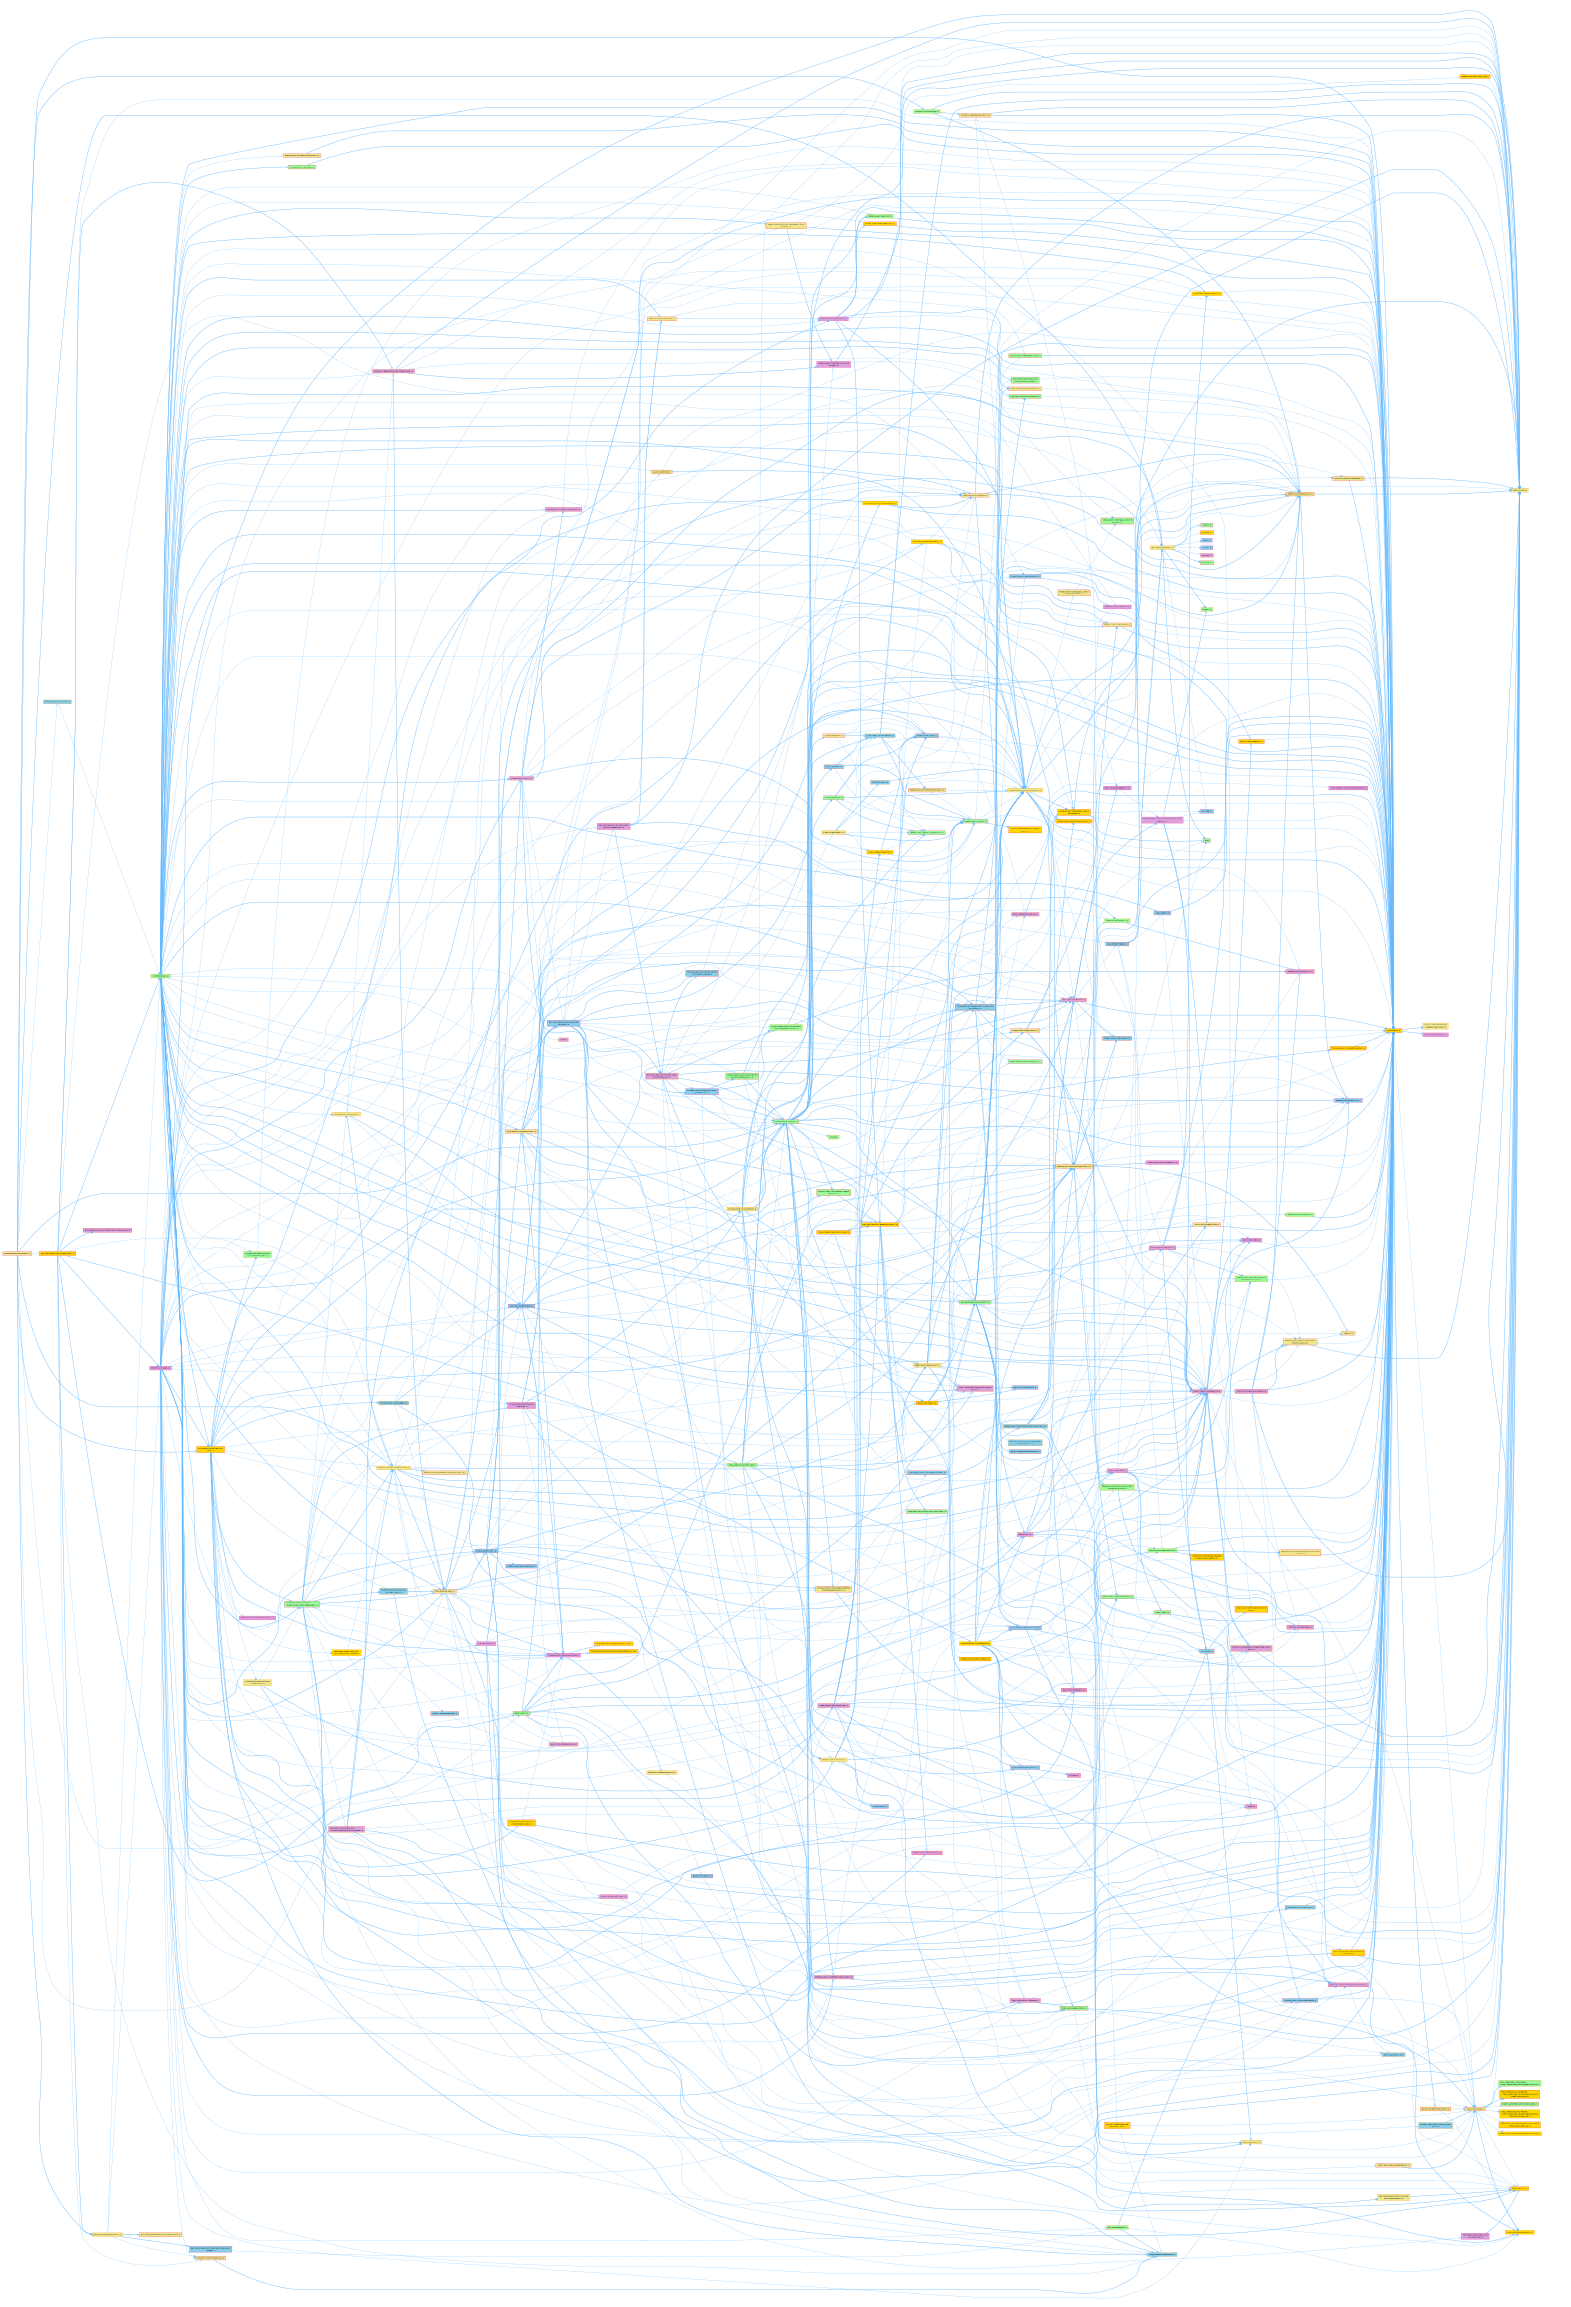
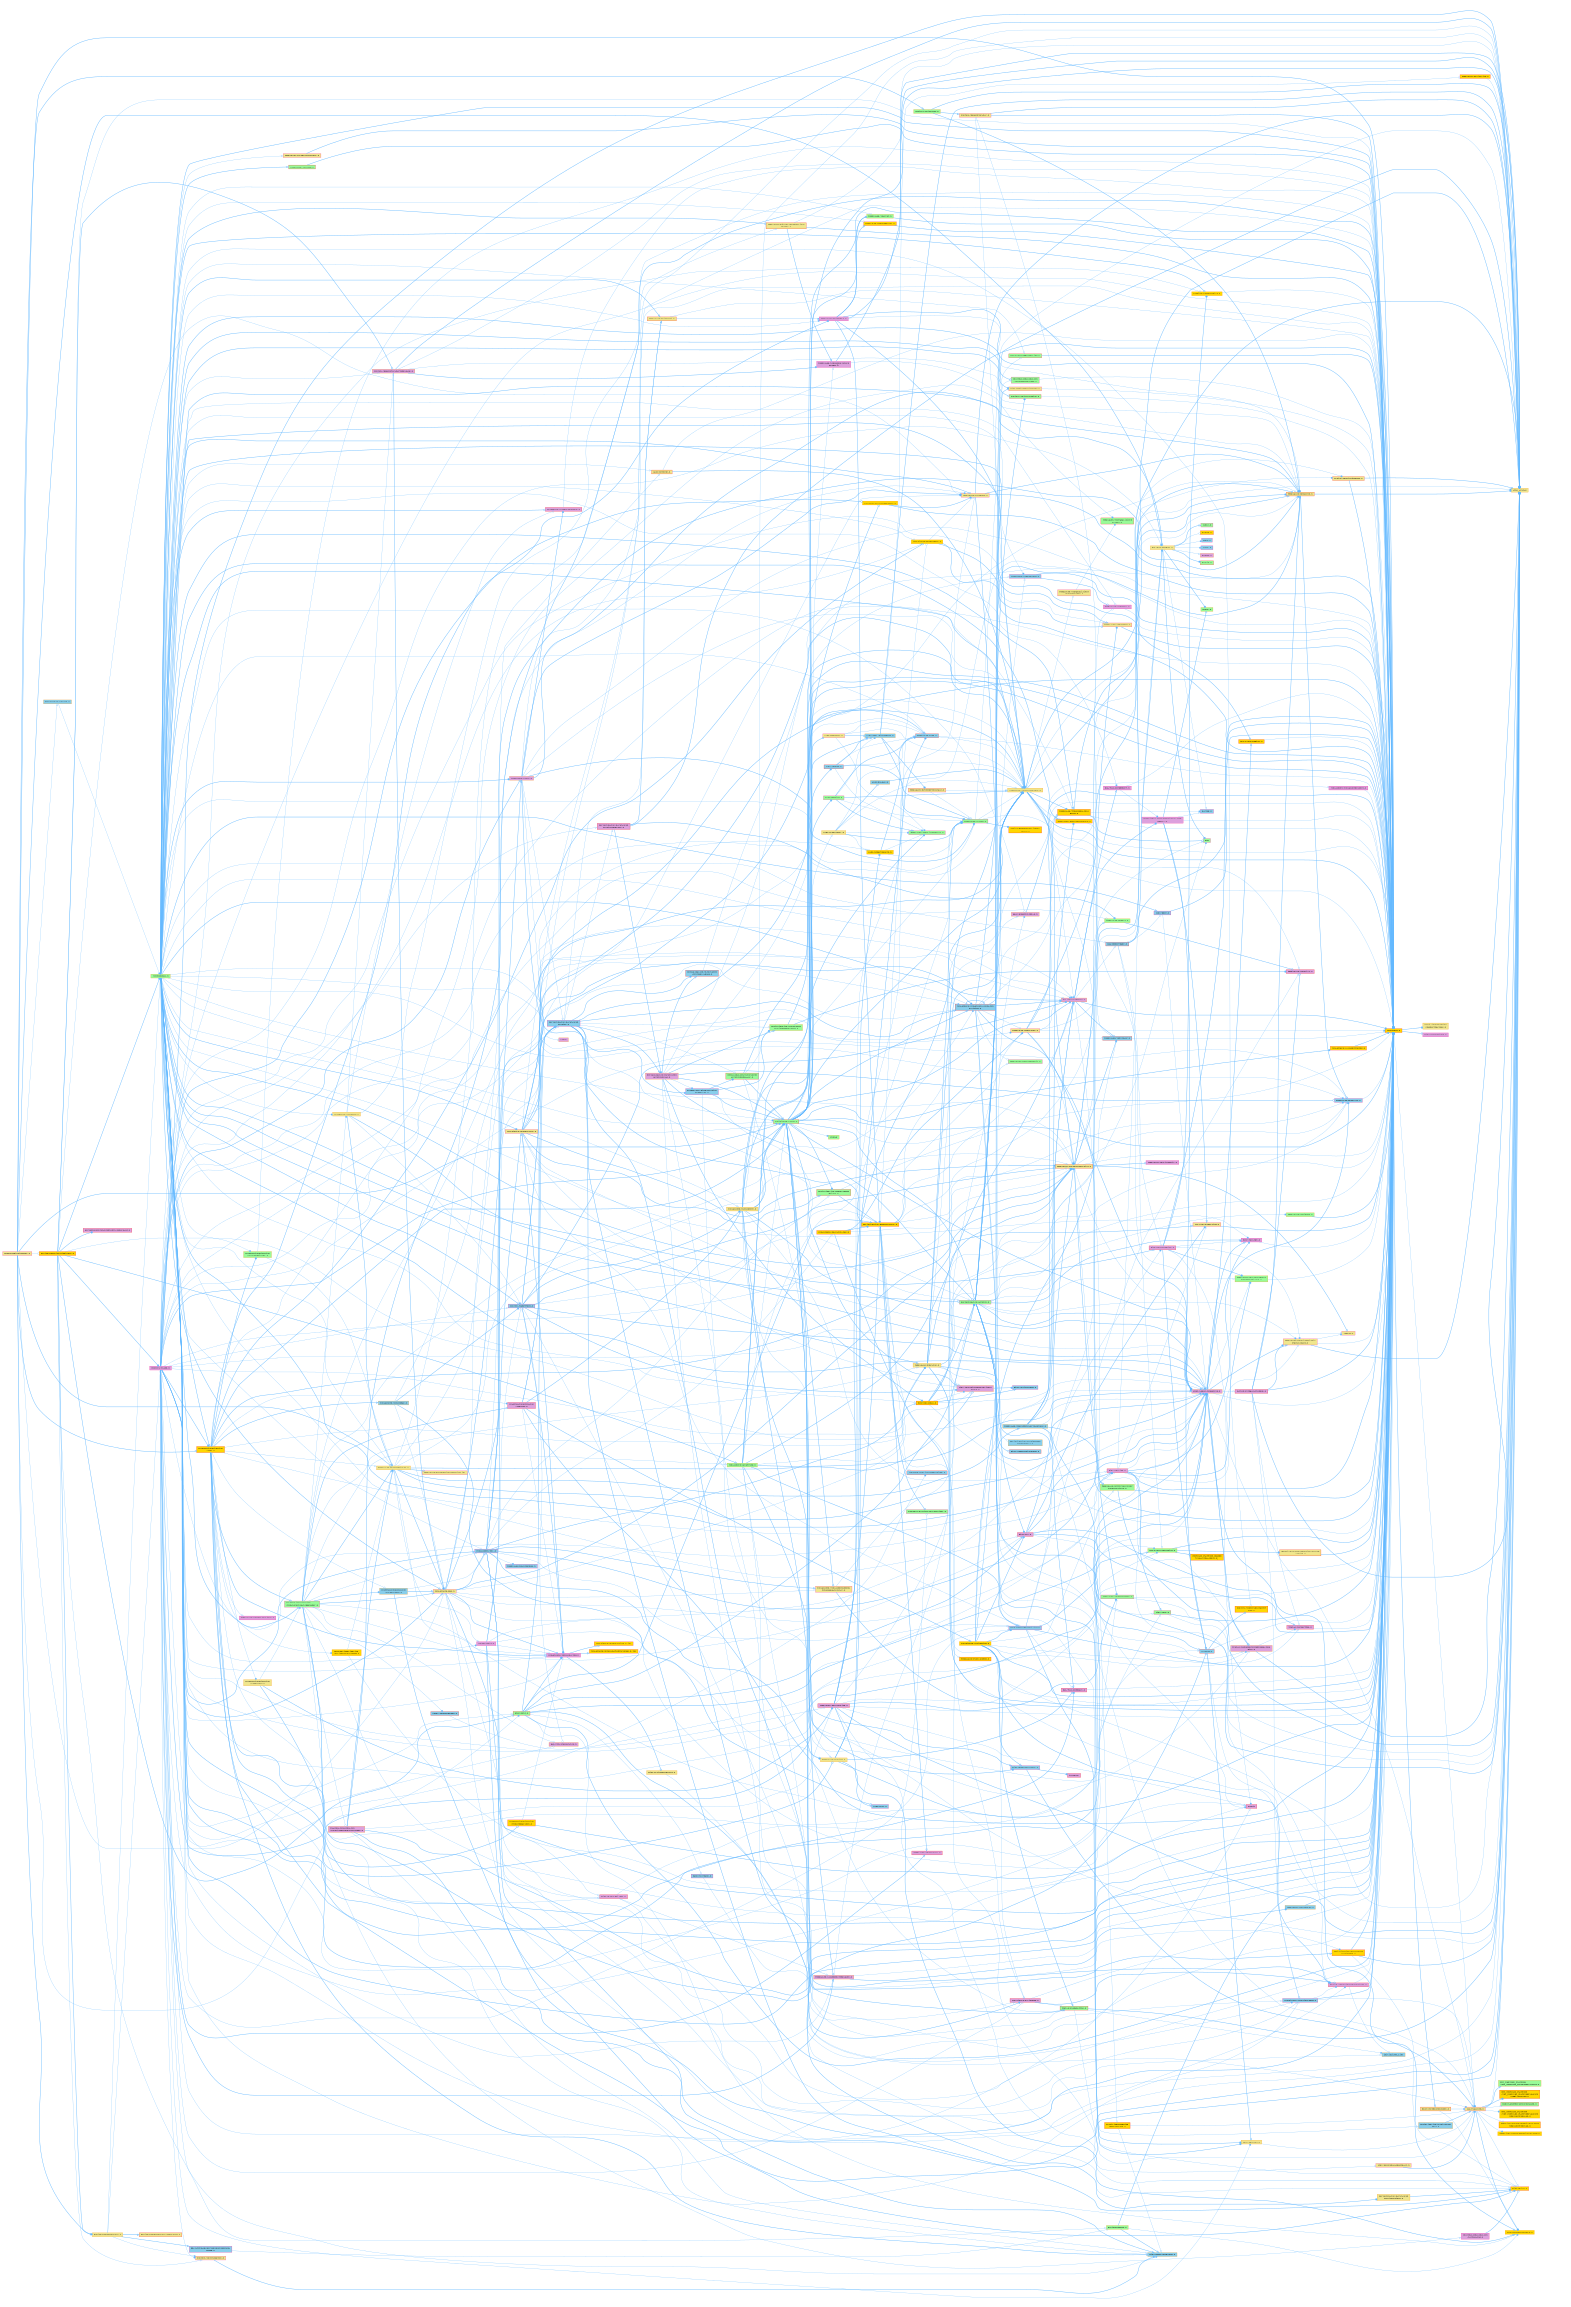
(1074, 812) -> (1074, 812)
none -> (1376, 1456)
